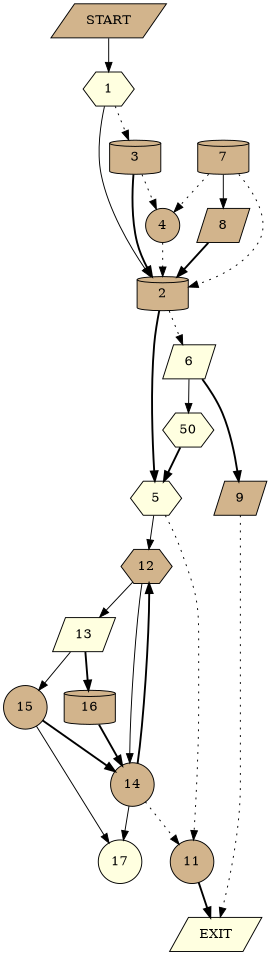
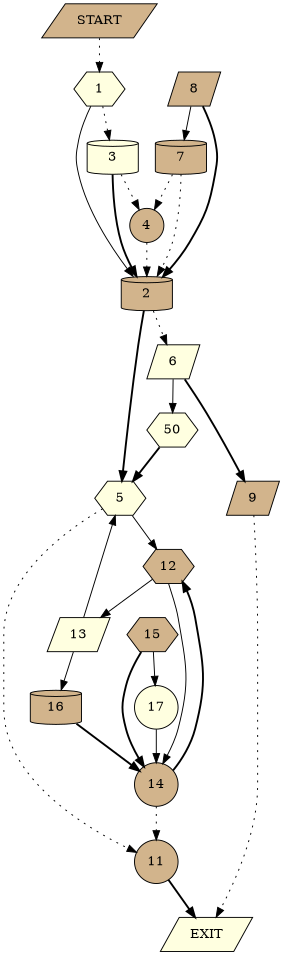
(109, 50) -> (99, 50)
(135, 157) -> (113, 157)
(223, 187) -> (188, 119)
(87, 666) -> (69, 666)
(58, 667) -> (98, 571)
(25, 707) -> (153, 635)
(127, 818) -> (156, 741)
